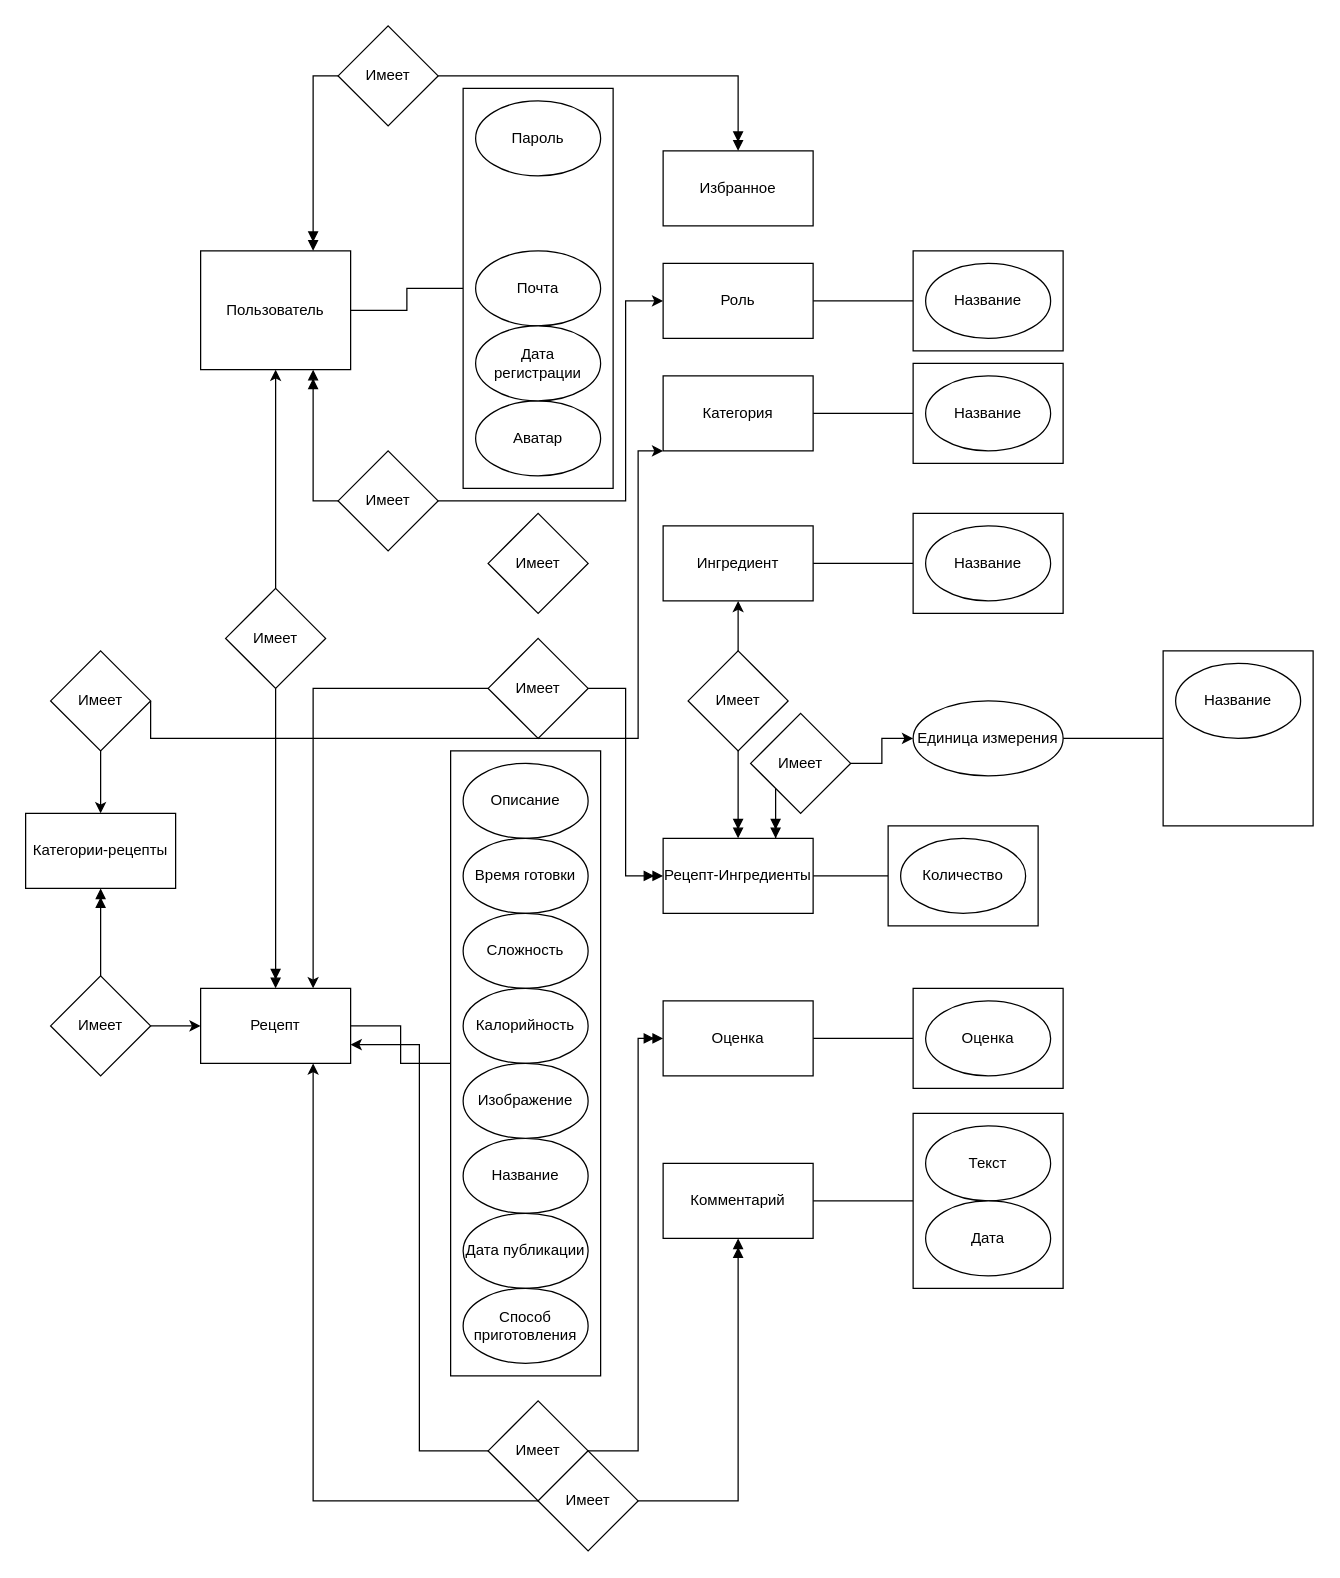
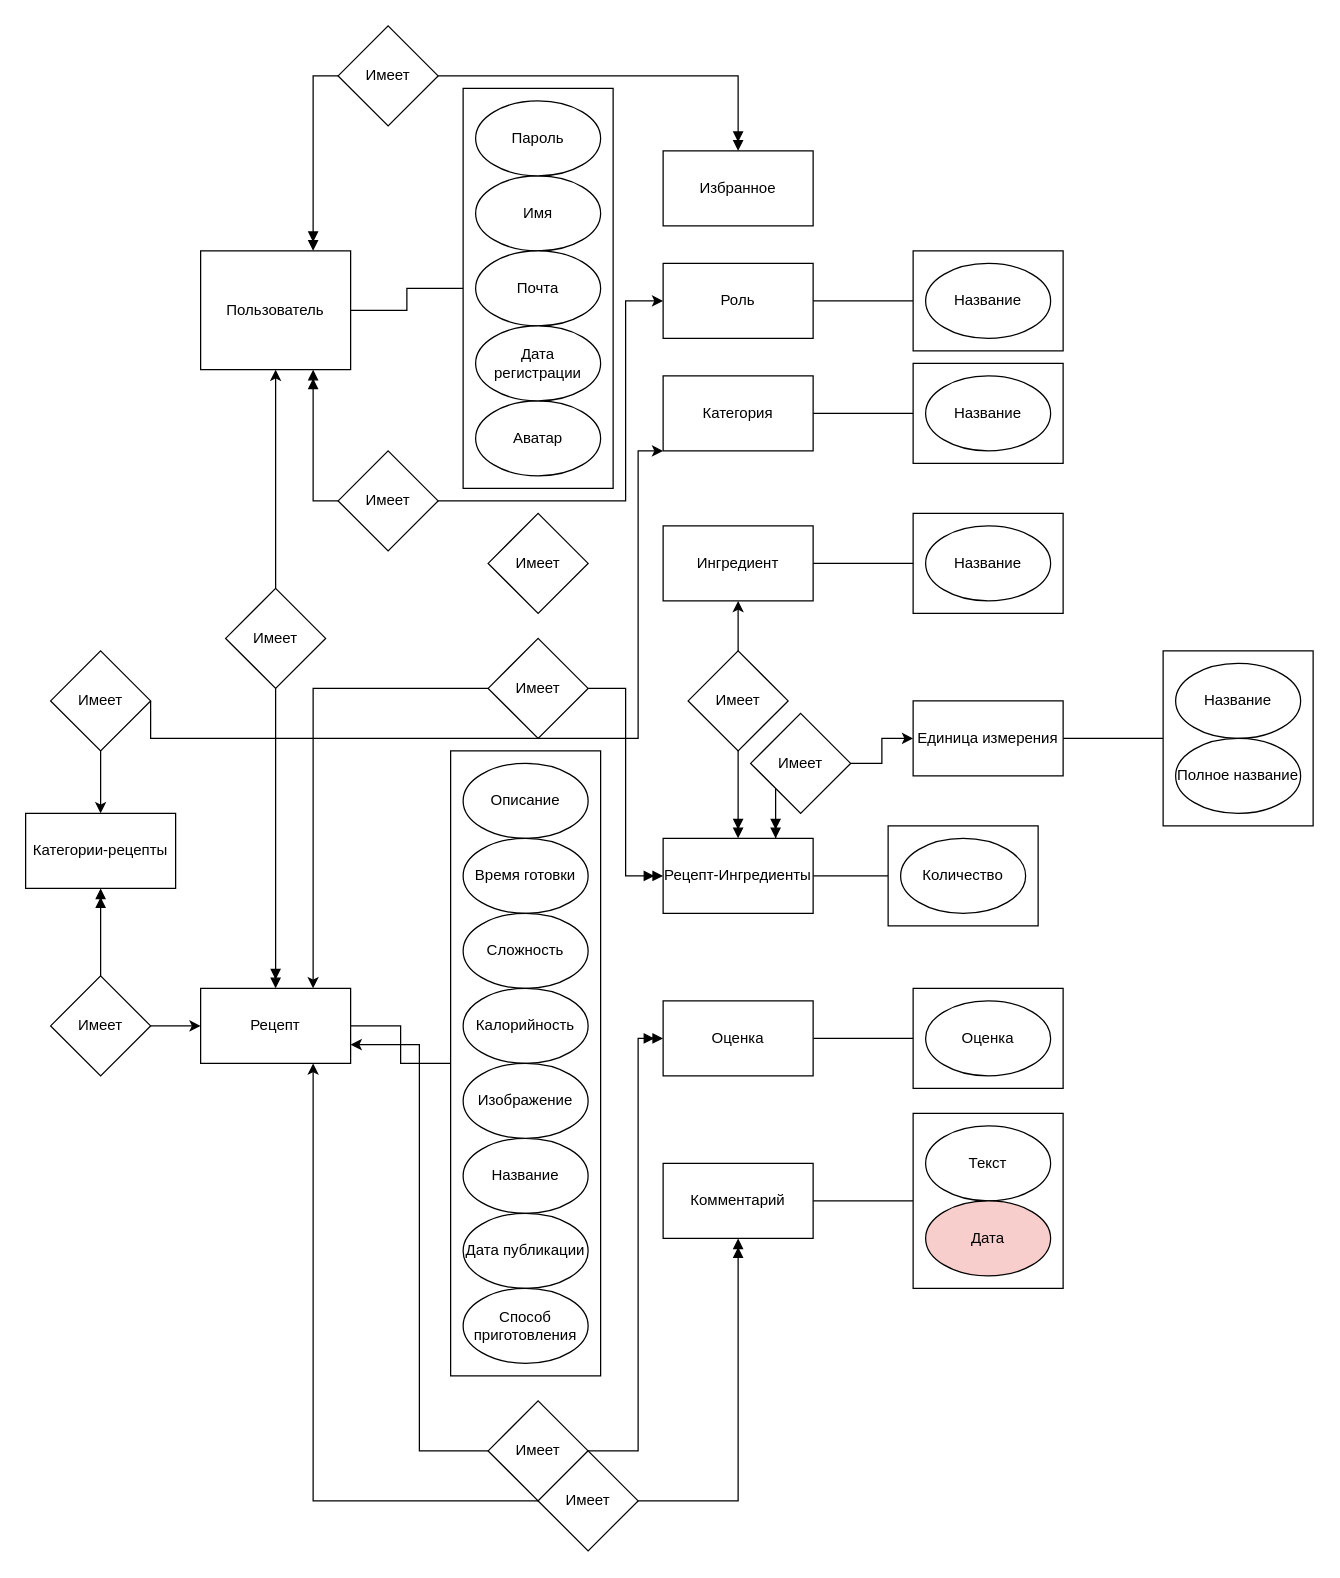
none -> (538, 213)
(988, 738) -> (988, 738)
none -> (1238, 776)
(988, 1238) -> (988, 1238)
